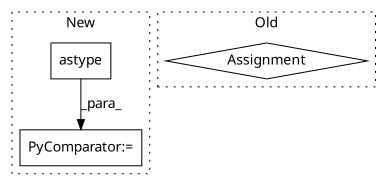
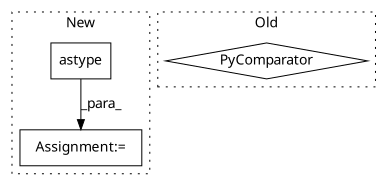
(267, 61) -> (267, 61)
(81, 148) -> (81, 148)
